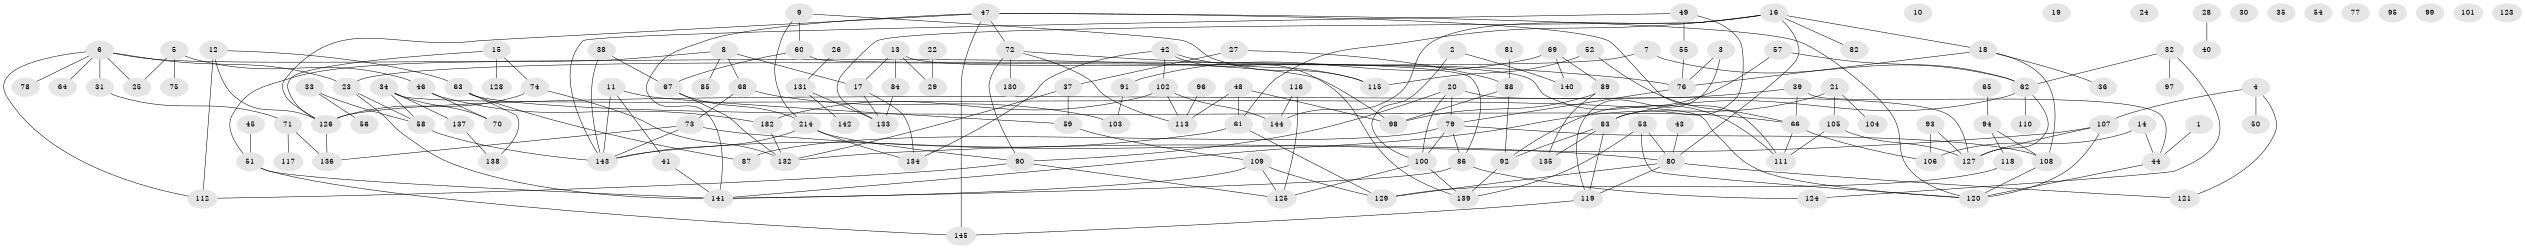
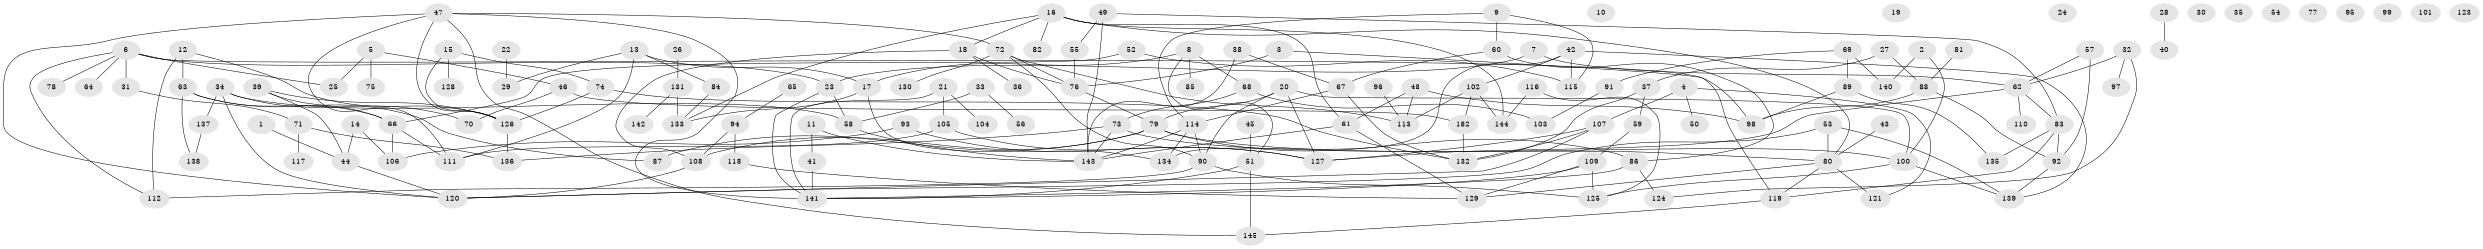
(796, 108) -> none
(806, 125) -> (1192, 125)
